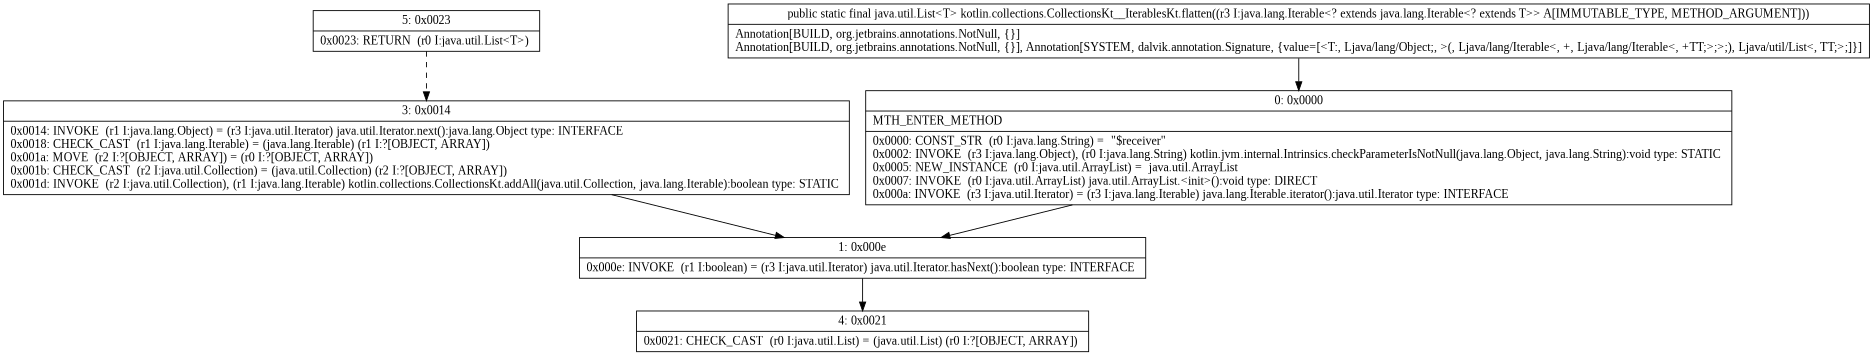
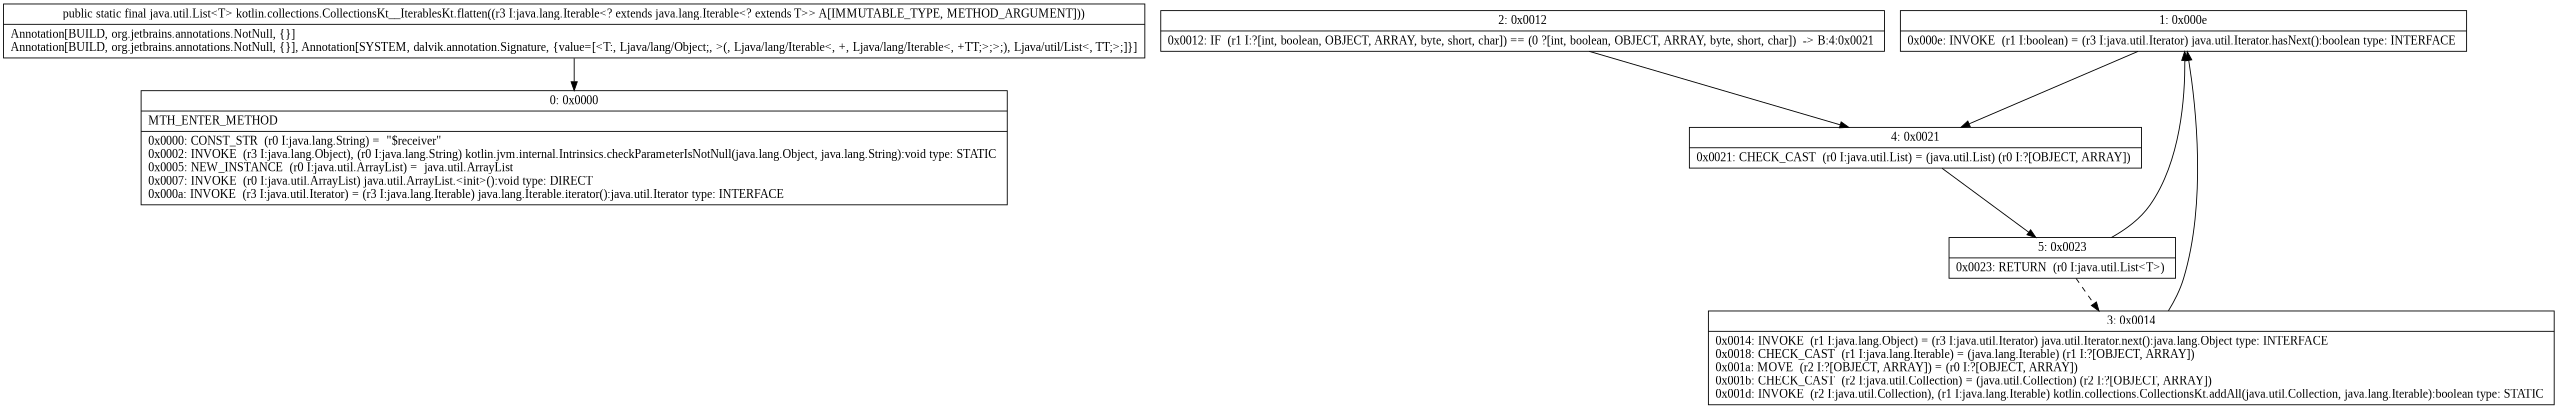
none -> (1523, 31)
none -> (1985, 200)
(1011, 220) -> (2171, 160)
